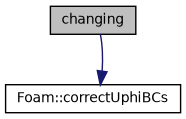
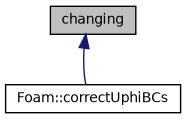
(102, 53) -> (84, 67)
